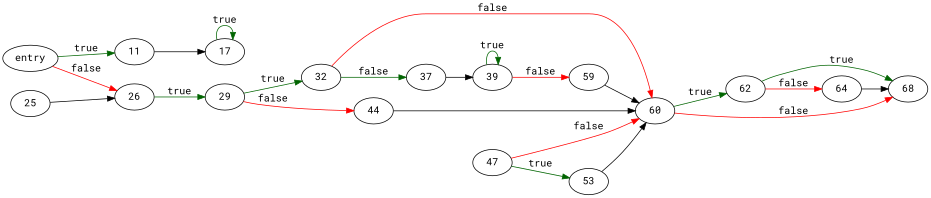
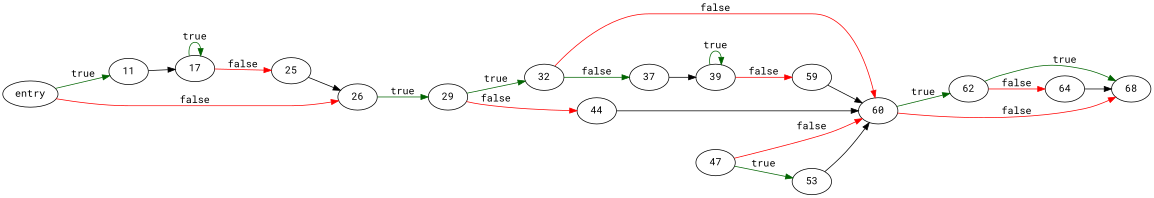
none -> (239, 70)
